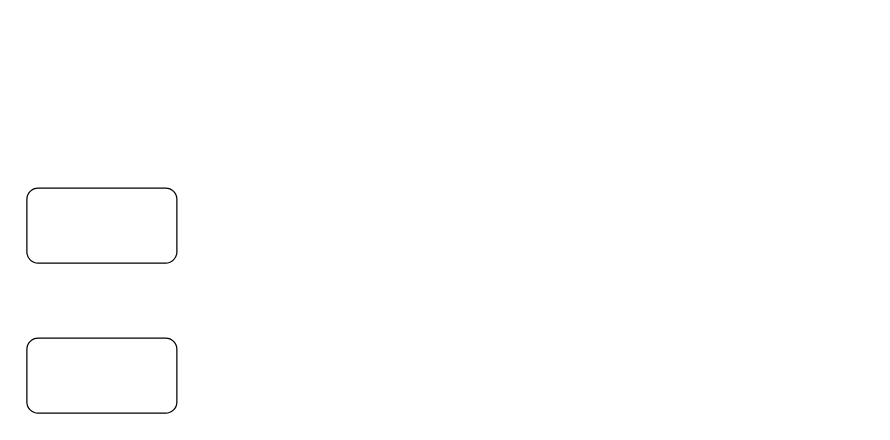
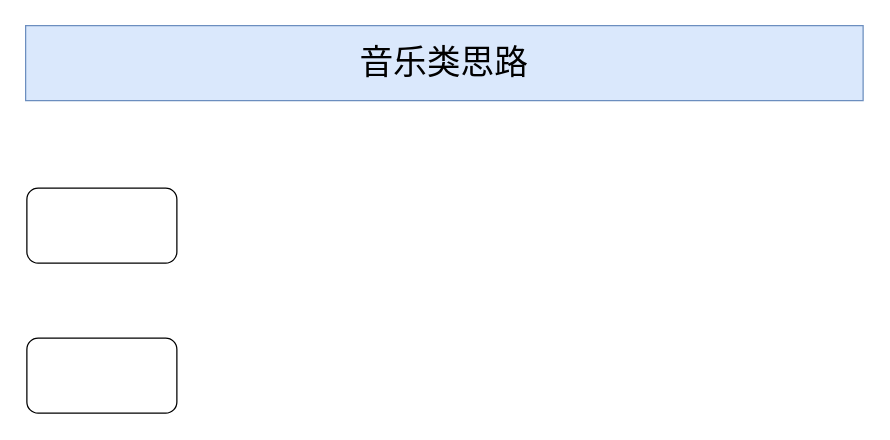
none -> (444, 63)
